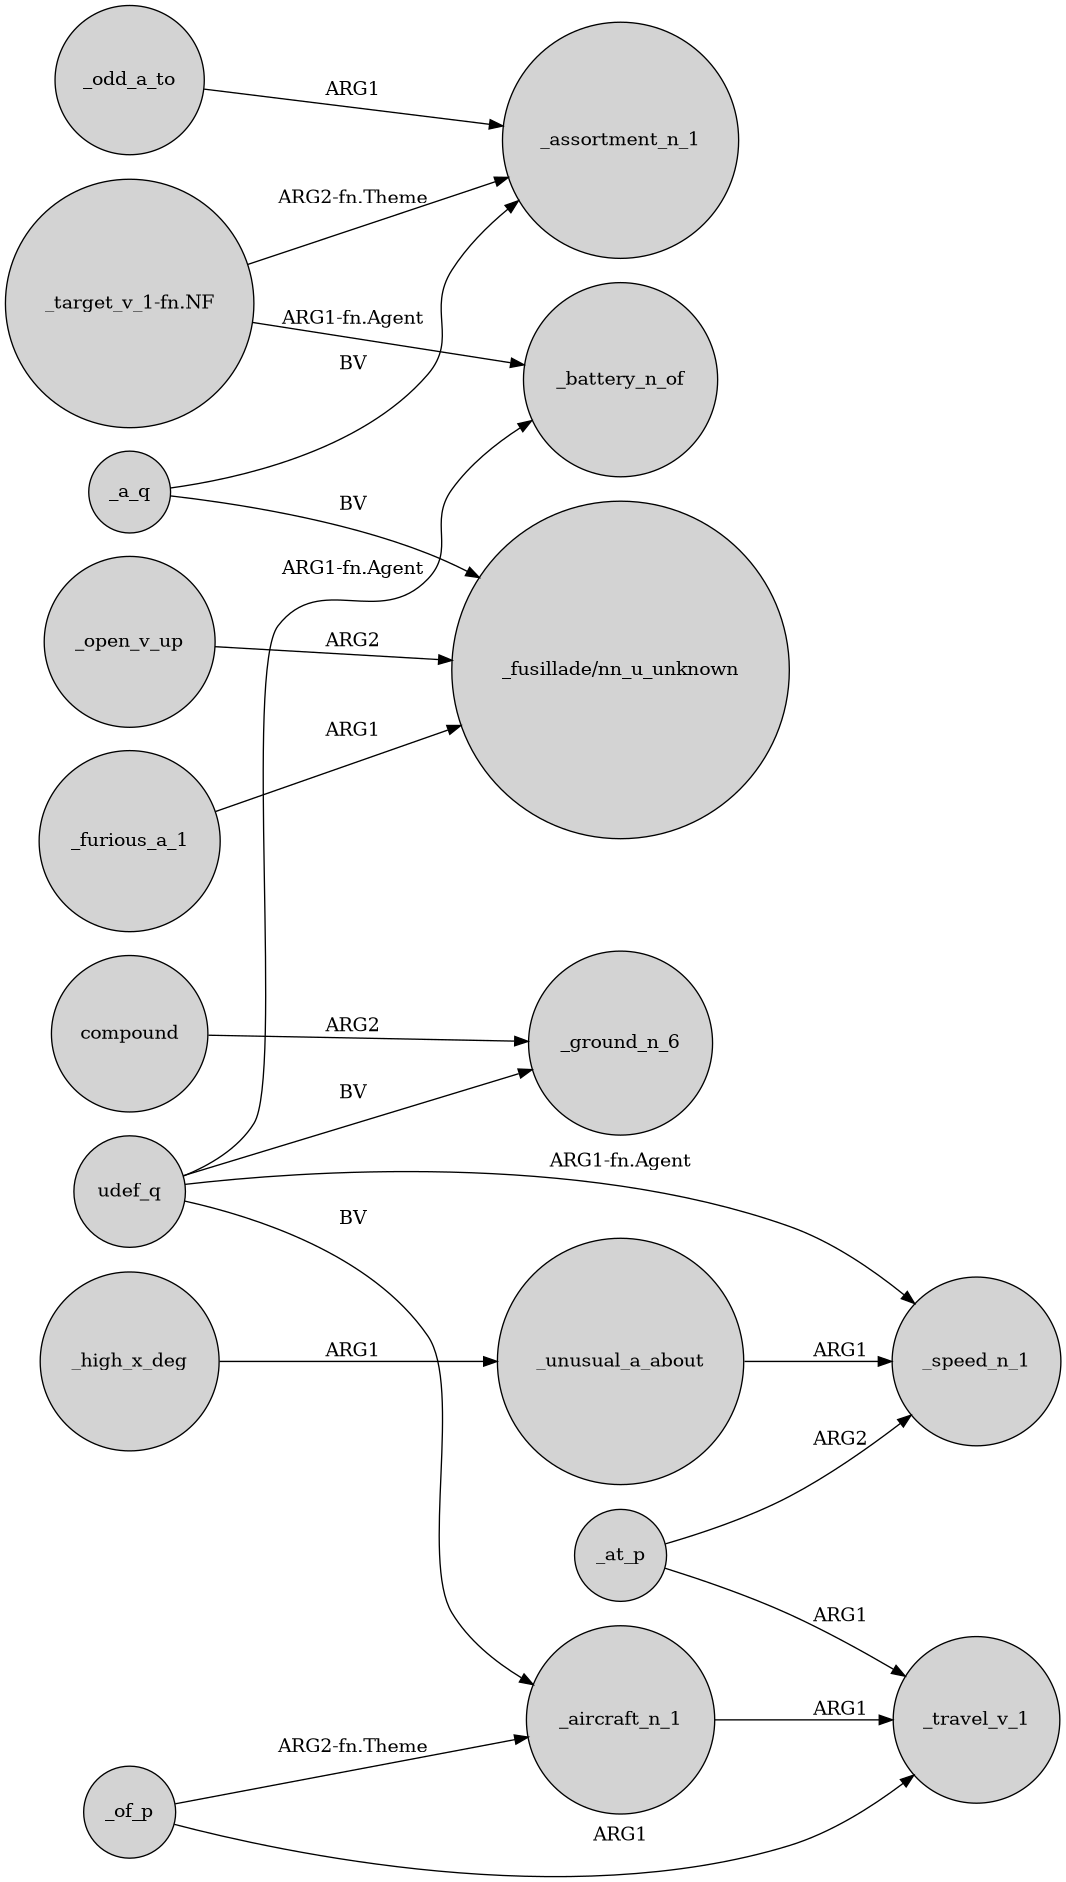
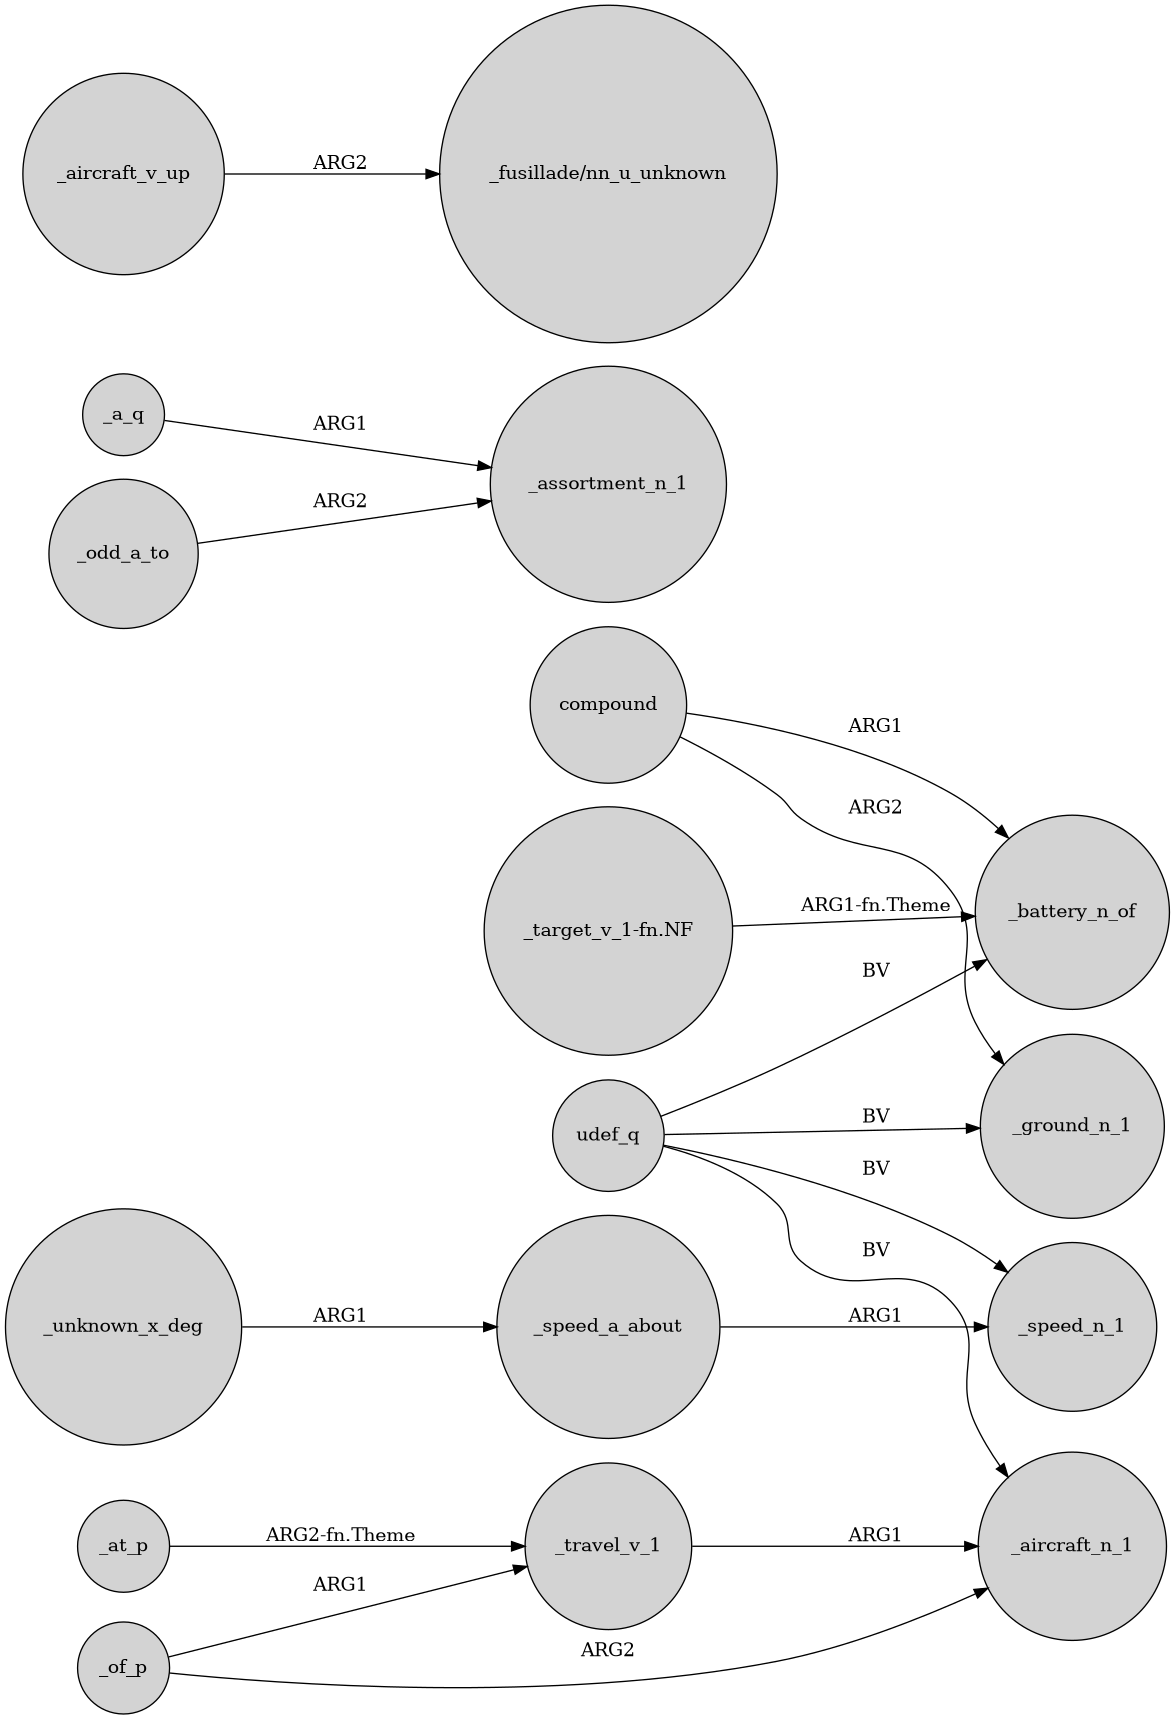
(353, 90) -> (341, 502)
(372, 223) -> none
(353, 319) -> (876, 906)
(353, 364) -> (341, 425)
(322, 522) -> none
(353, 569) -> (876, 972)
(130, 642) -> (124, 174)
none -> (851, 750)
(130, 841) -> none
(621, 1043) -> (1072, 1126)
(621, 1161) -> (876, 1170)
(130, 1361) -> (124, 1327)
(621, 1361) -> (608, 1327)
(789, 1496) -> none
(841, 1616) -> (341, 1536)
(797, 1720) -> (828, 1546)
(353, 1747) -> (608, 1651)
